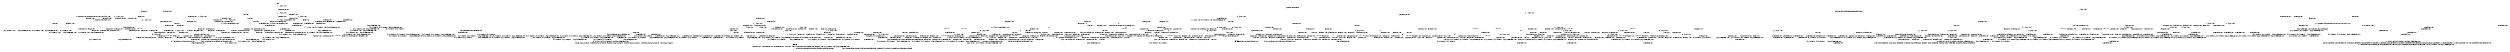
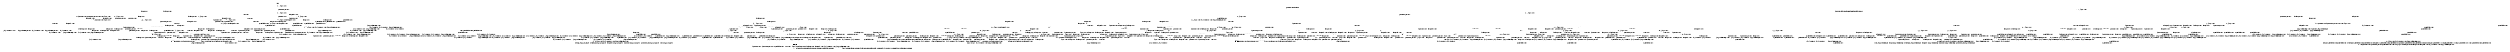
(1689, 18) -> none
(1279, 29) -> none
(1648, 33) -> none
(622, 36) -> none
(1881, 36) -> (1881, 36)
